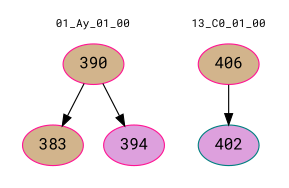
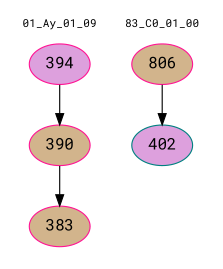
(93, 24) -> (60, 24)
(229, 24) -> (163, 24)
(229, 64) -> (162, 64)
(111, 100) -> (60, 99)
